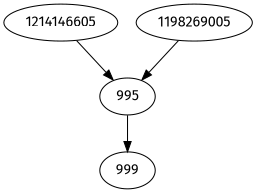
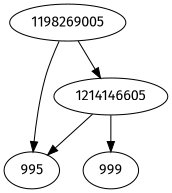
none -> (87, 55)
(128, 128) -> (111, 128)
